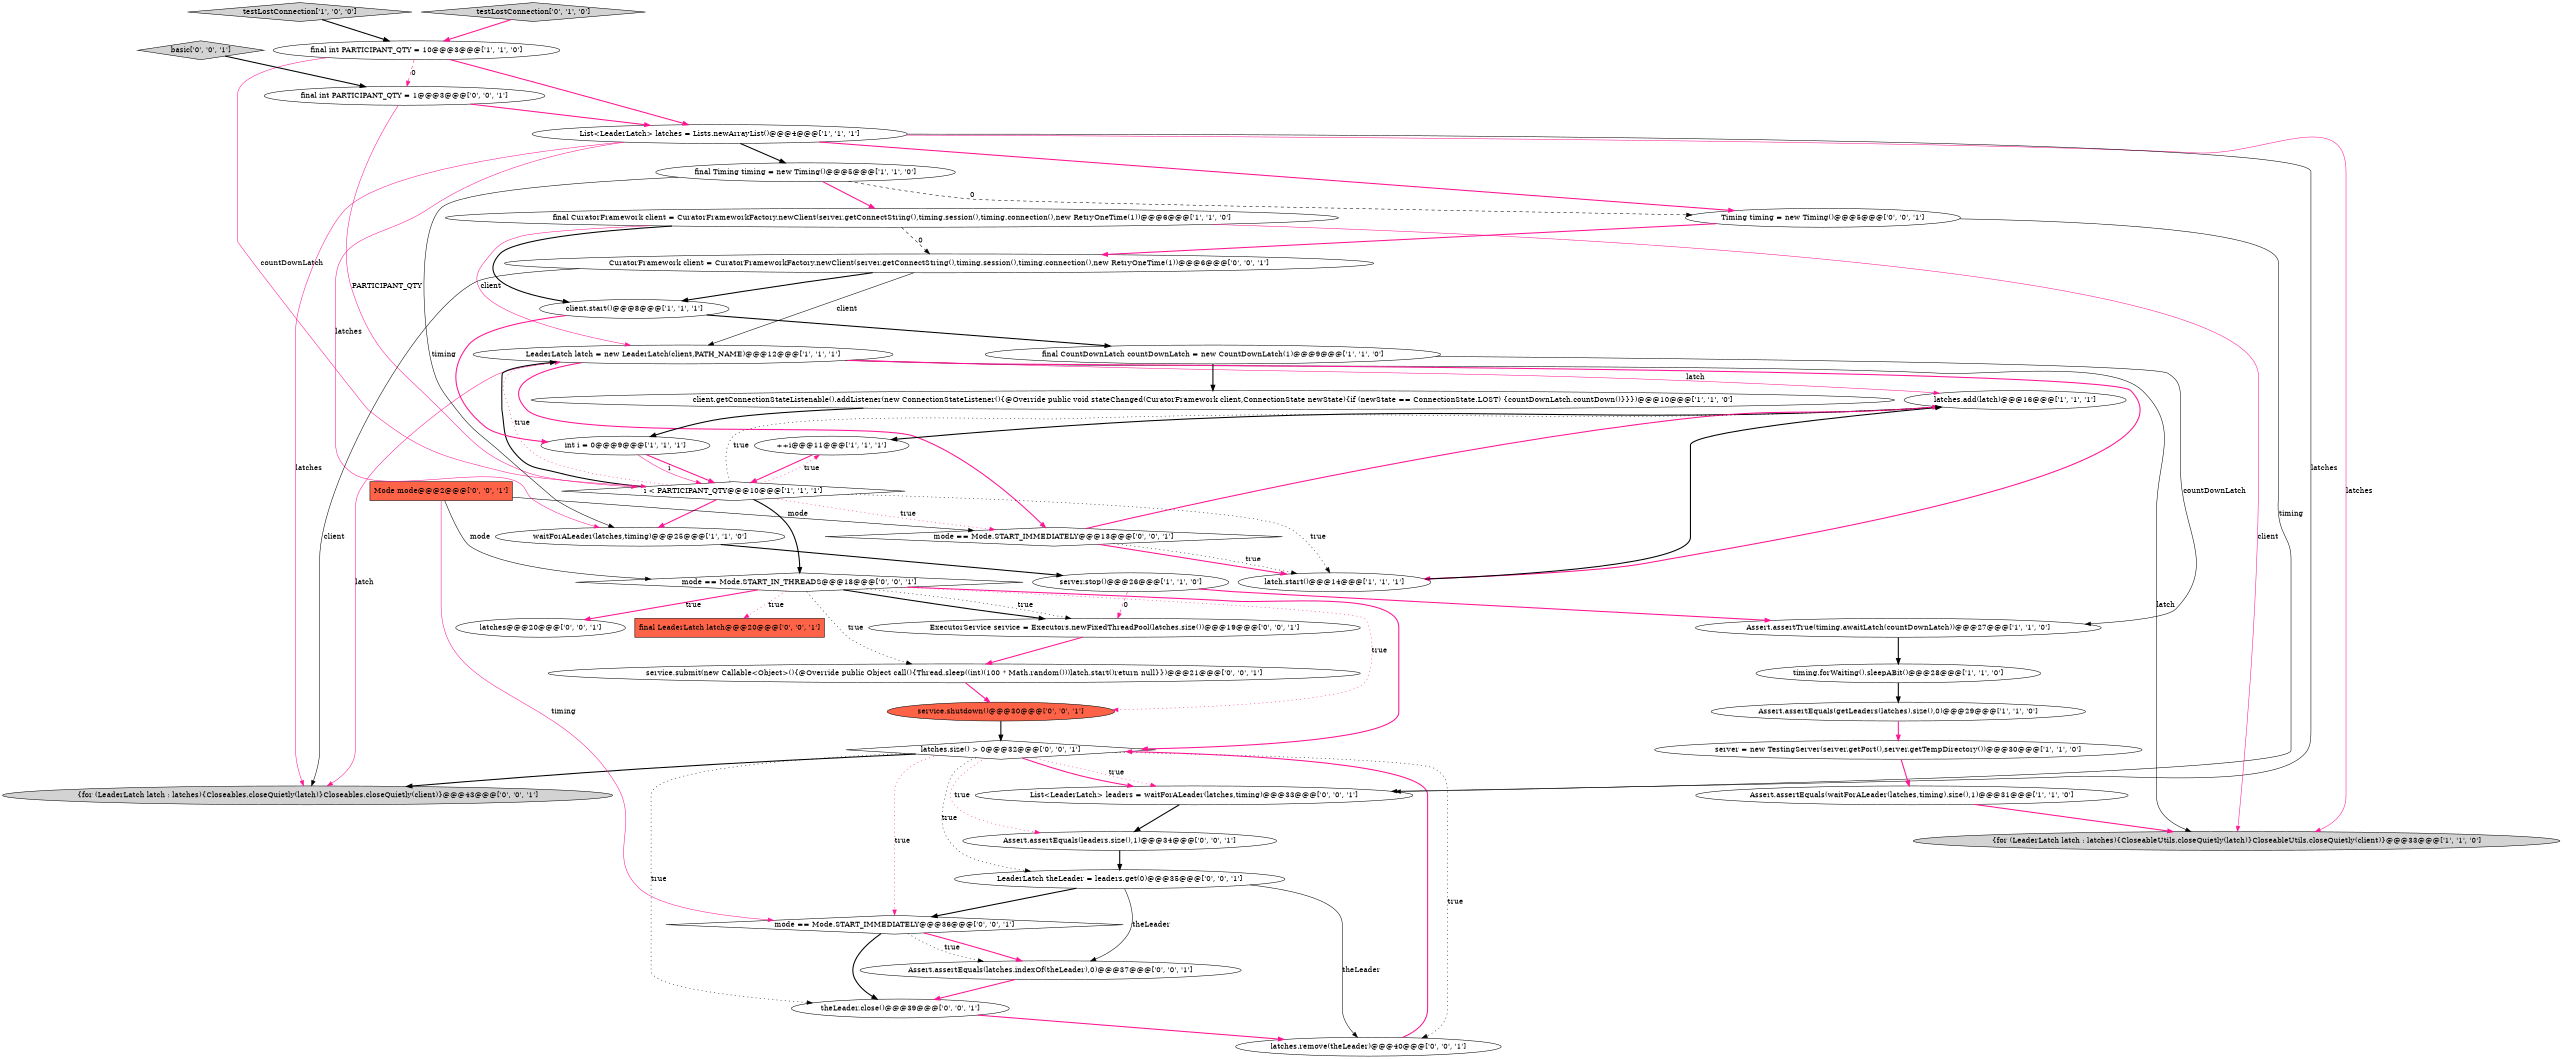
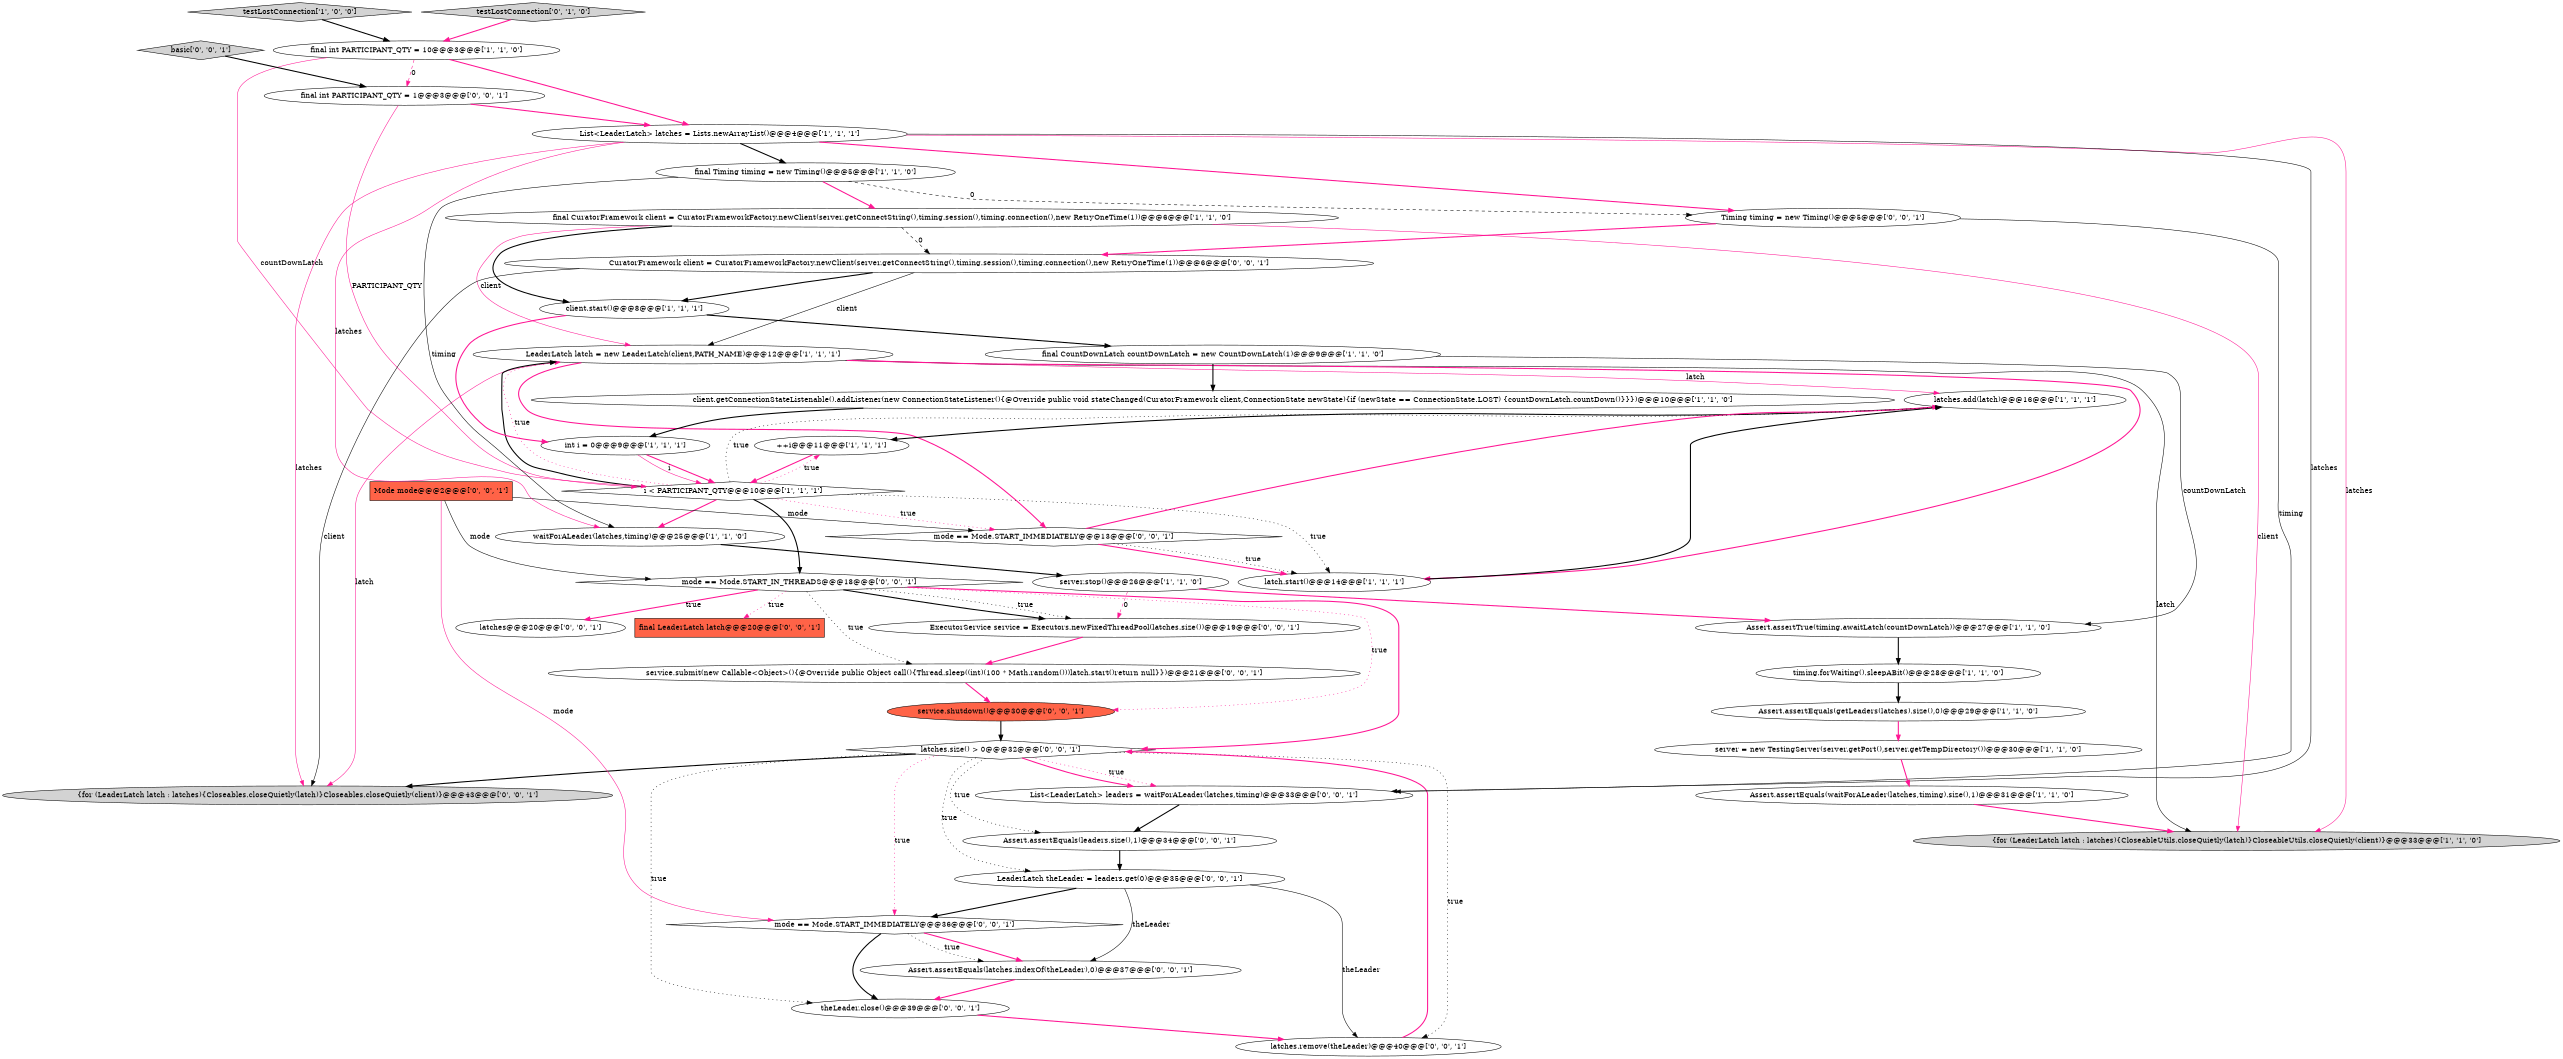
(564, 712) -> (564, 712)
(963, 812) -> (963, 812)
